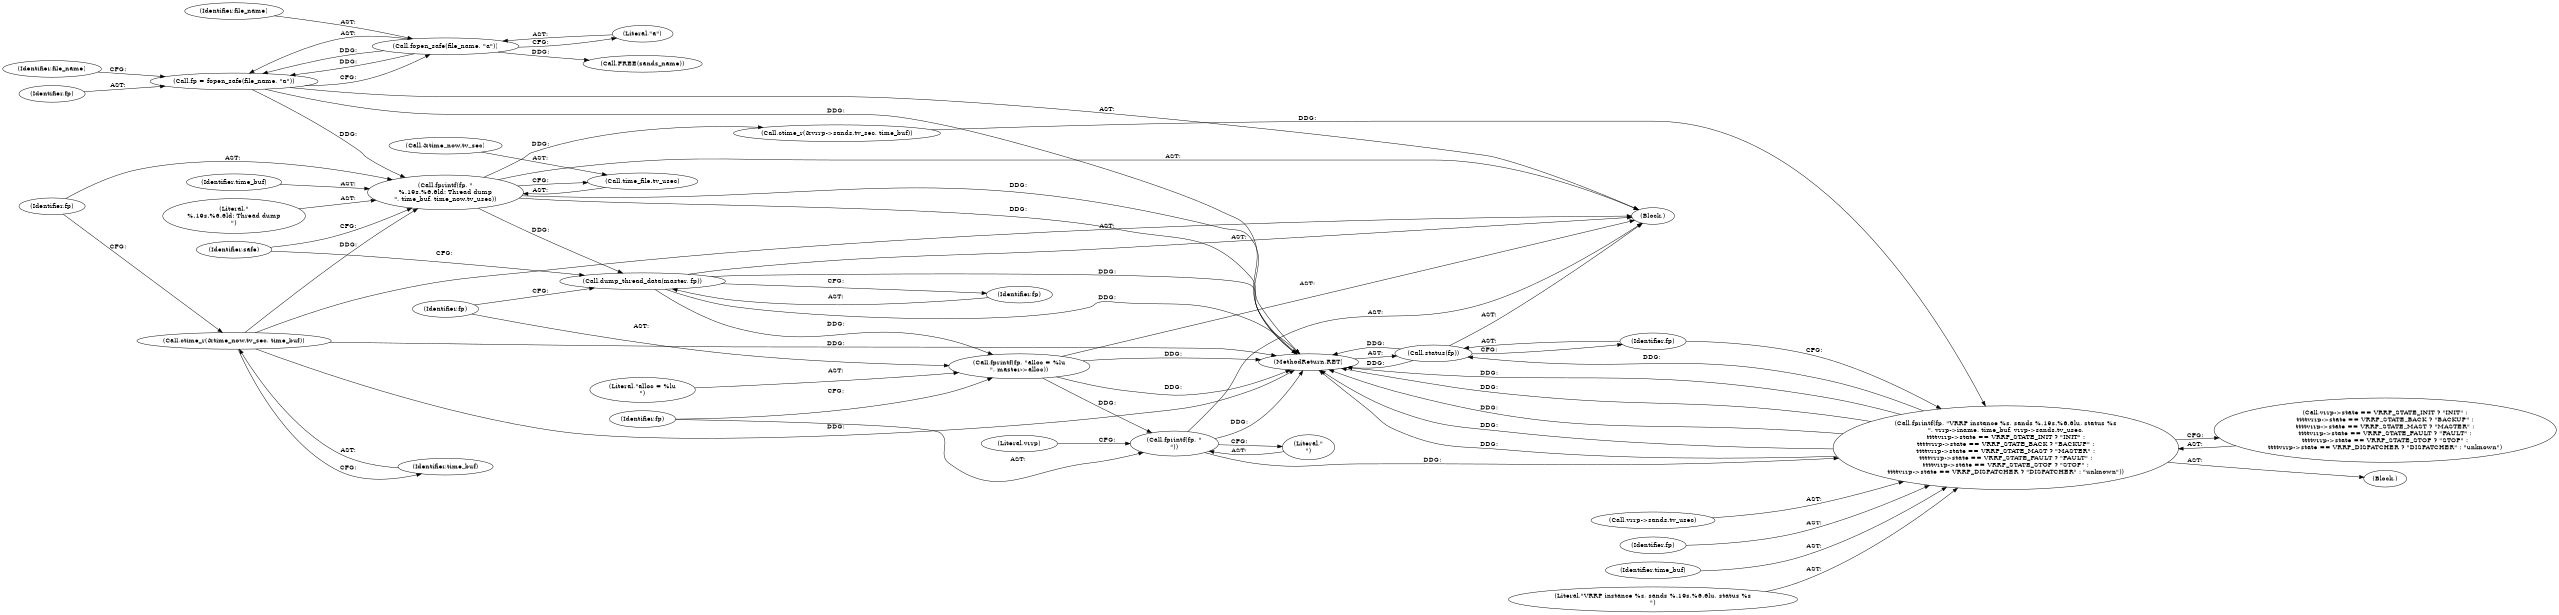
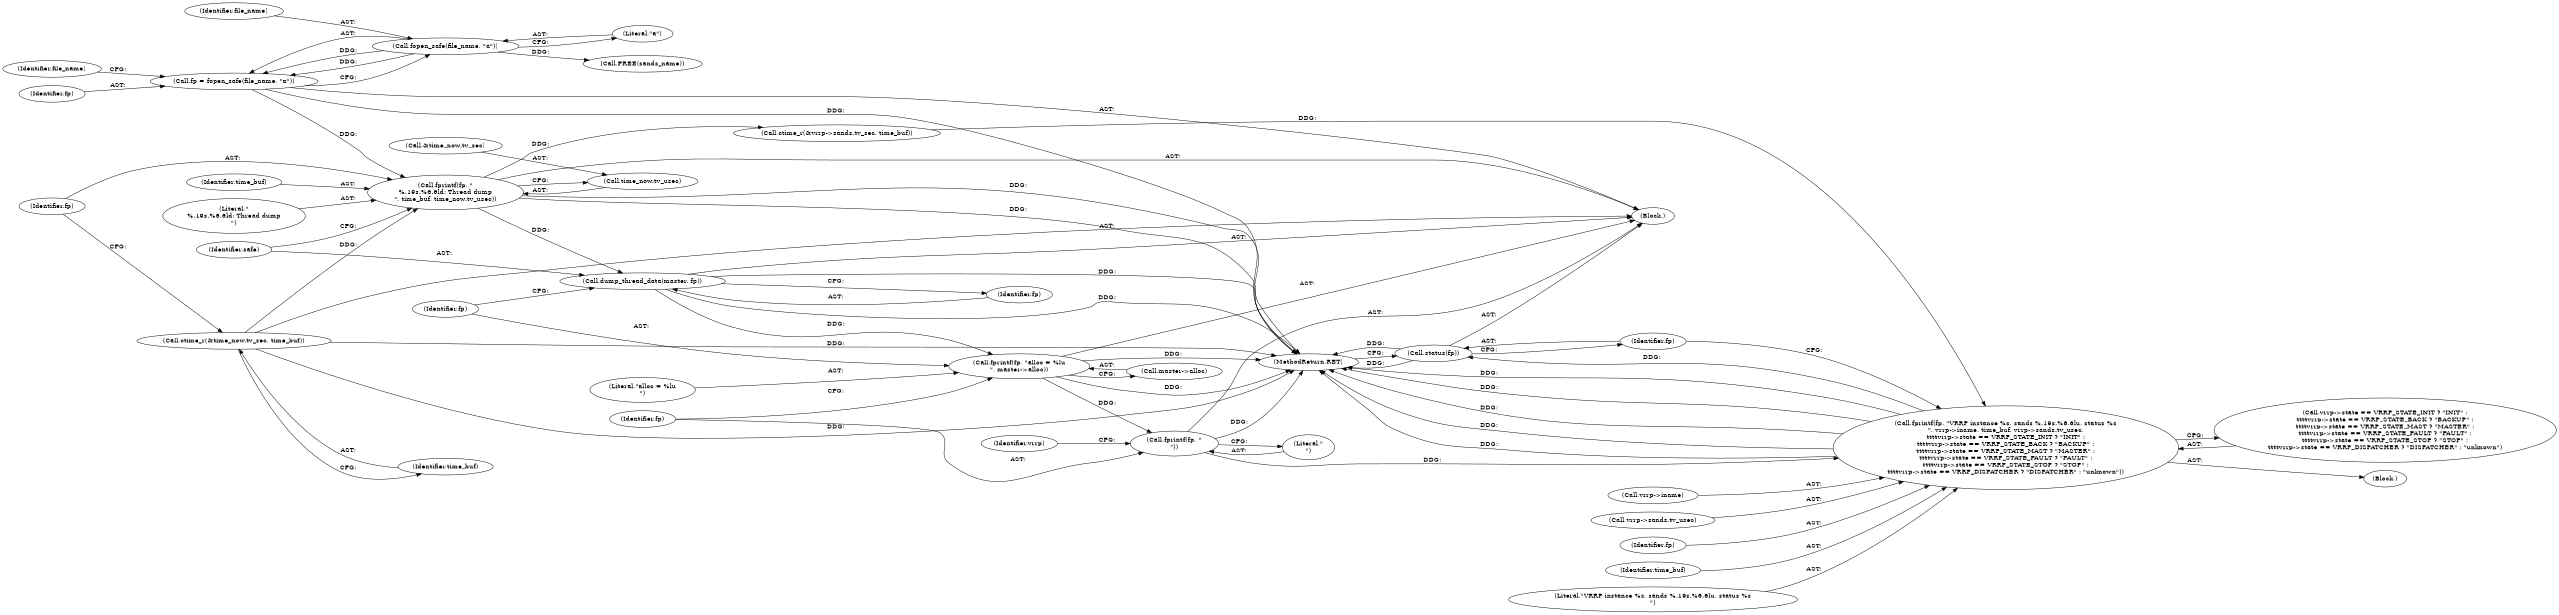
(643, 181) -> (643, 181)
(446, 253) -> (446, 253)
(1377, 353) -> (1377, 353)
none -> (1174, 371)
(1019, 444) -> (1019, 444)
none -> (1653, 495)
